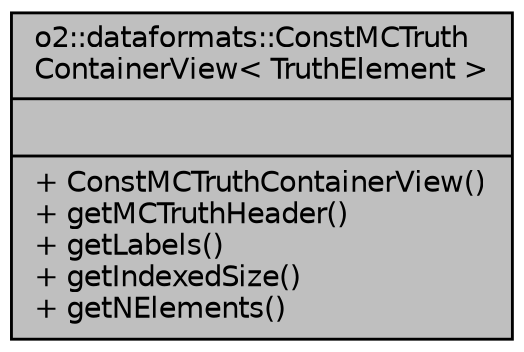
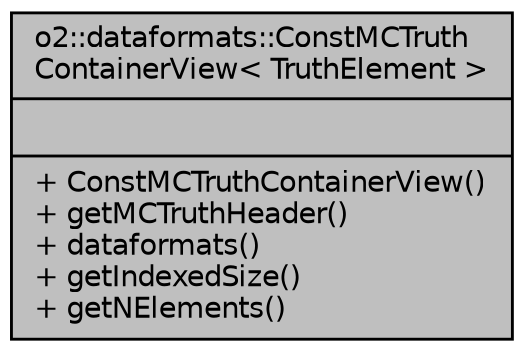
(130, 246) -> (147, 246)
